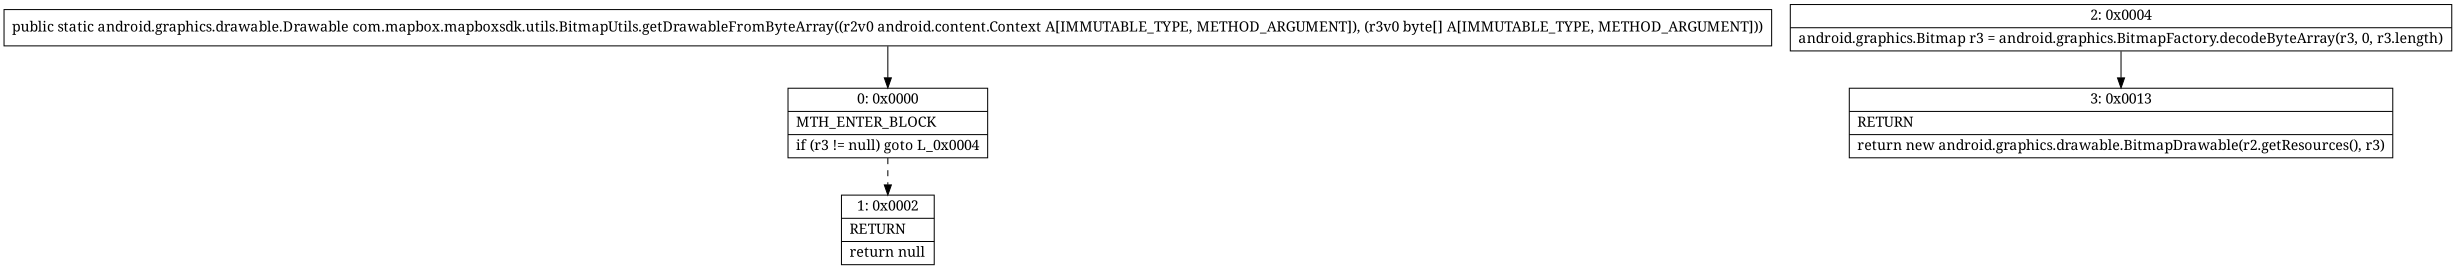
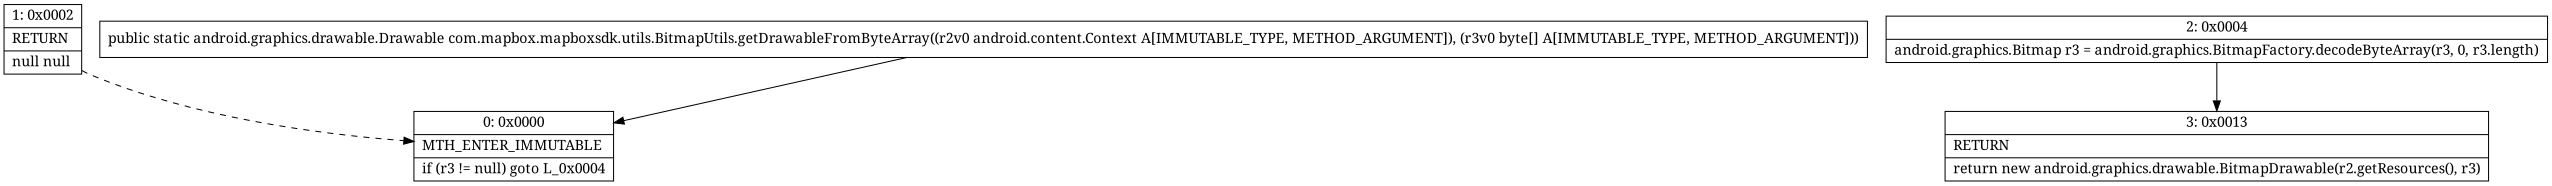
(866, 123) -> (512, 146)
(888, 171) -> (240, 118)
(888, 253) -> (41, 62)
